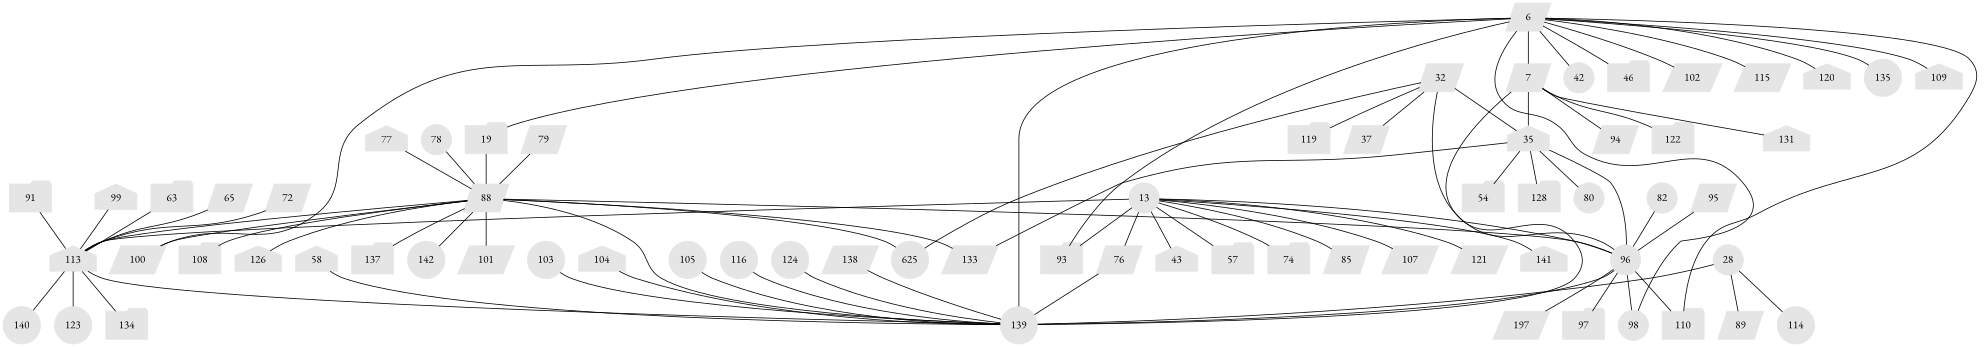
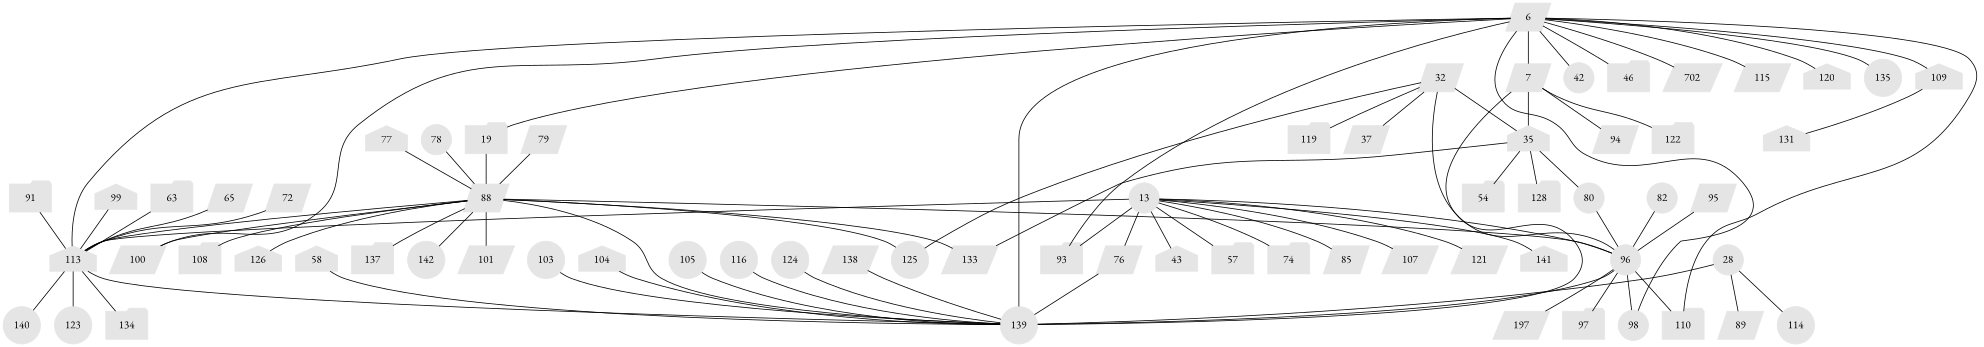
none -> (748, 37)
(1692, 78) -> (1692, 78)
(1652, 115) -> (1865, 114)
(1609, 181) -> (1607, 229)
(910, 260) -> (910, 260)
